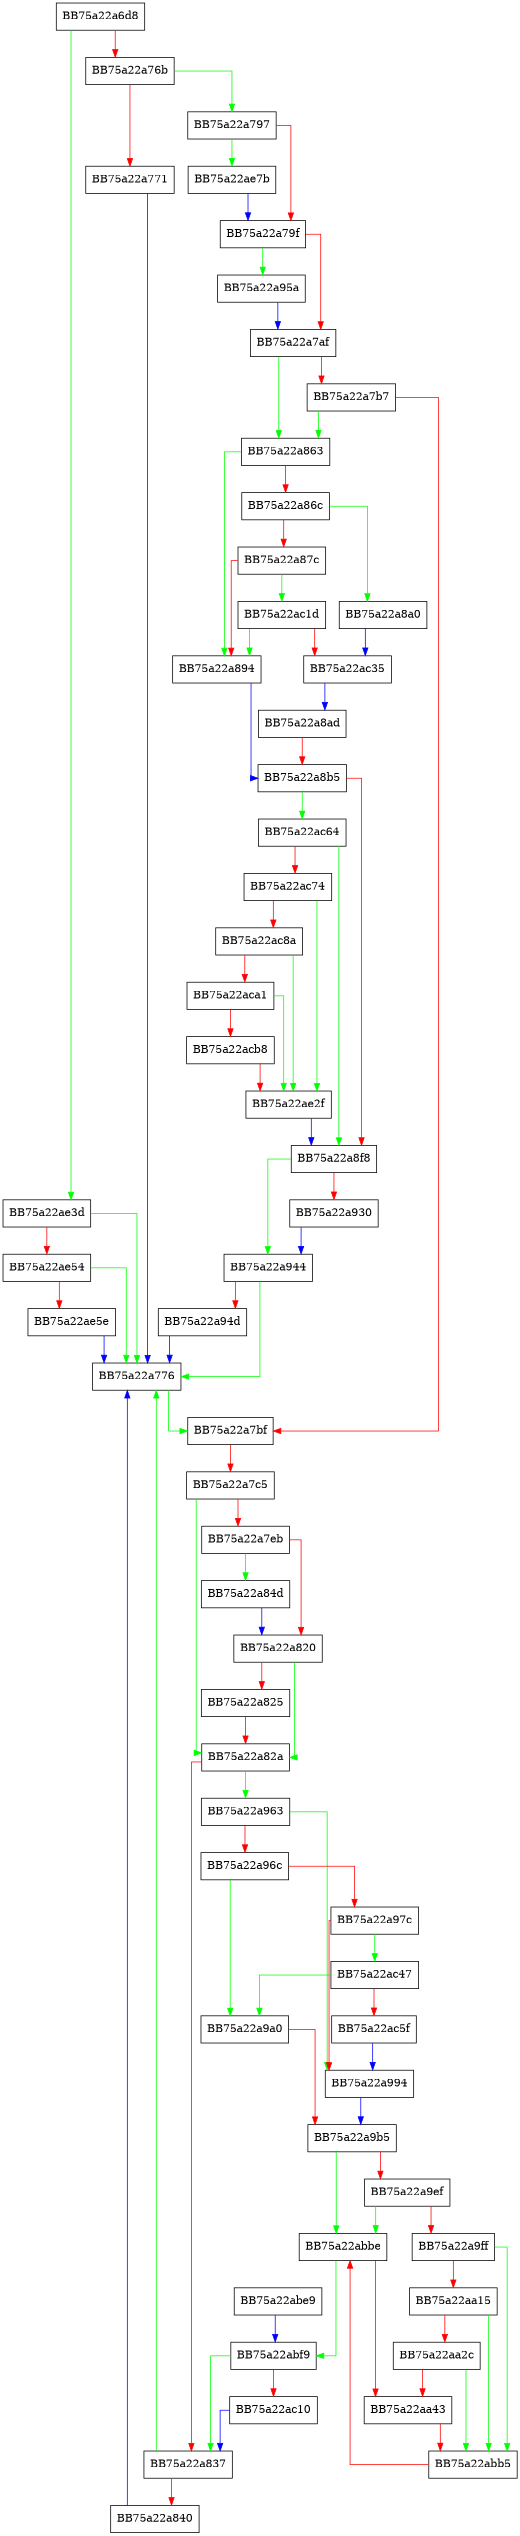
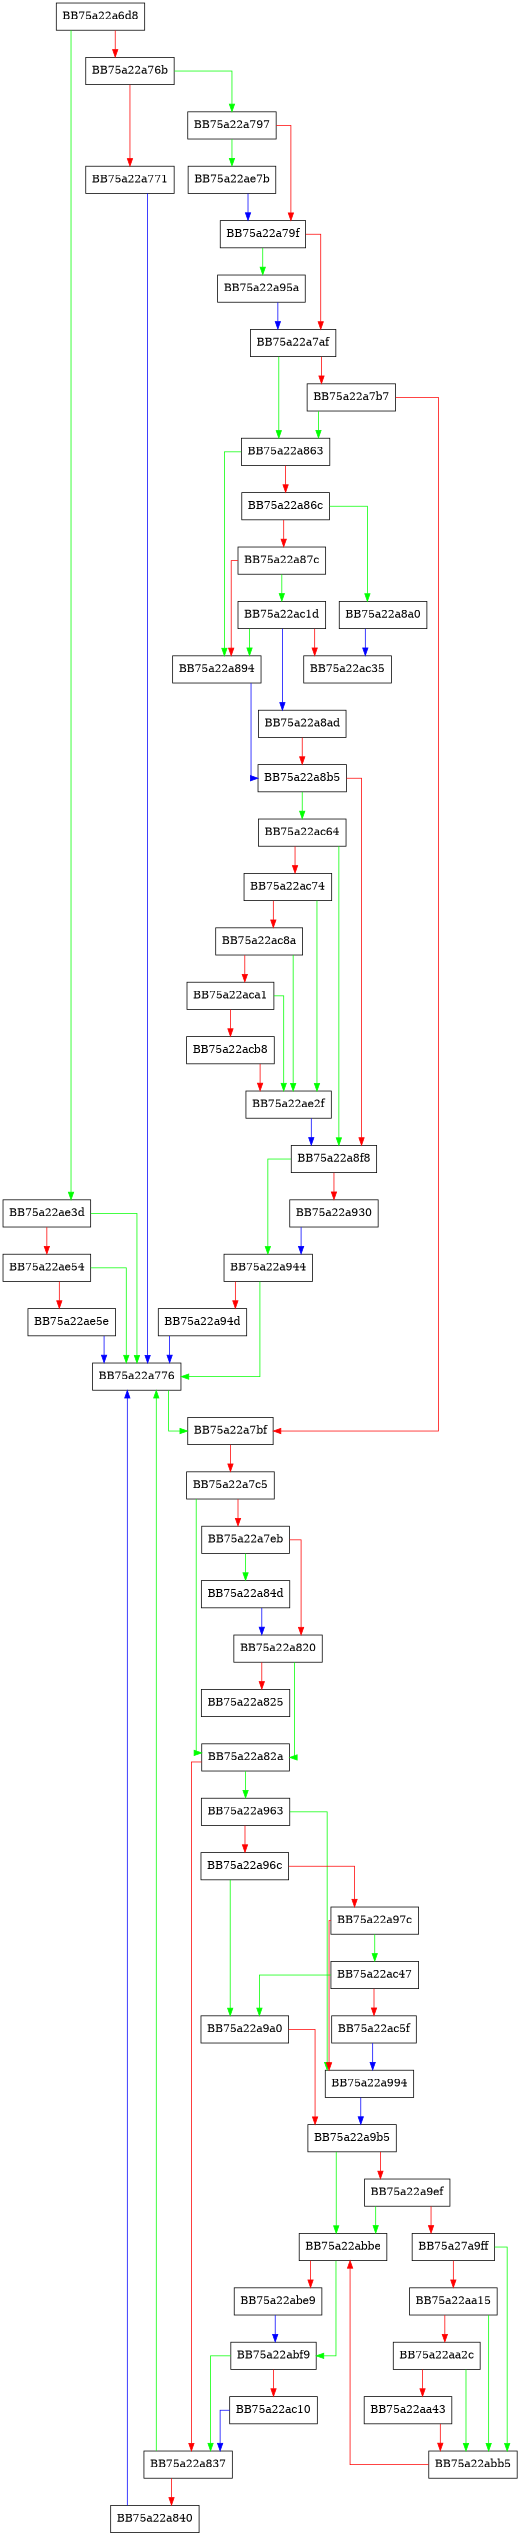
(325, 693) -> (282, 666)
(246, 1726) -> none
(453, 2247) -> (453, 2247)
(376, 2325) -> (311, 2270)
